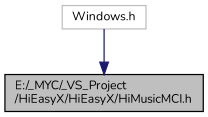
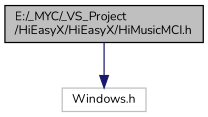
(104, 45) -> (104, 59)
